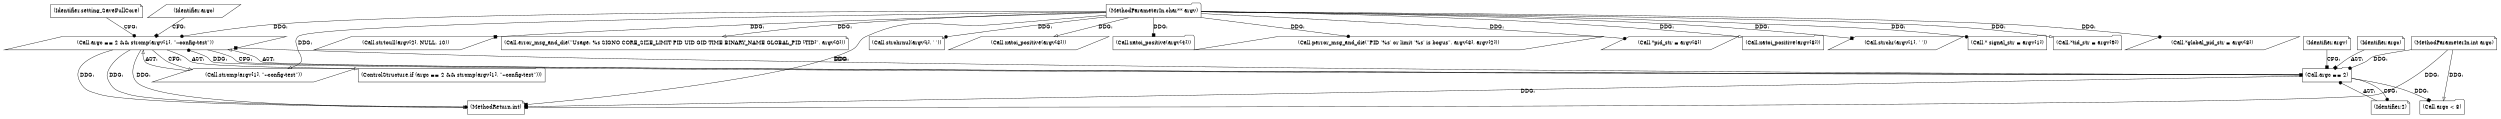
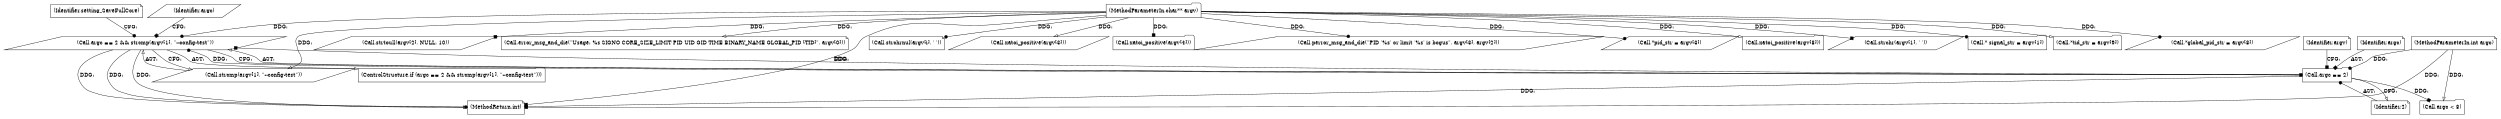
(2371, 84) -> (2371, 84)
